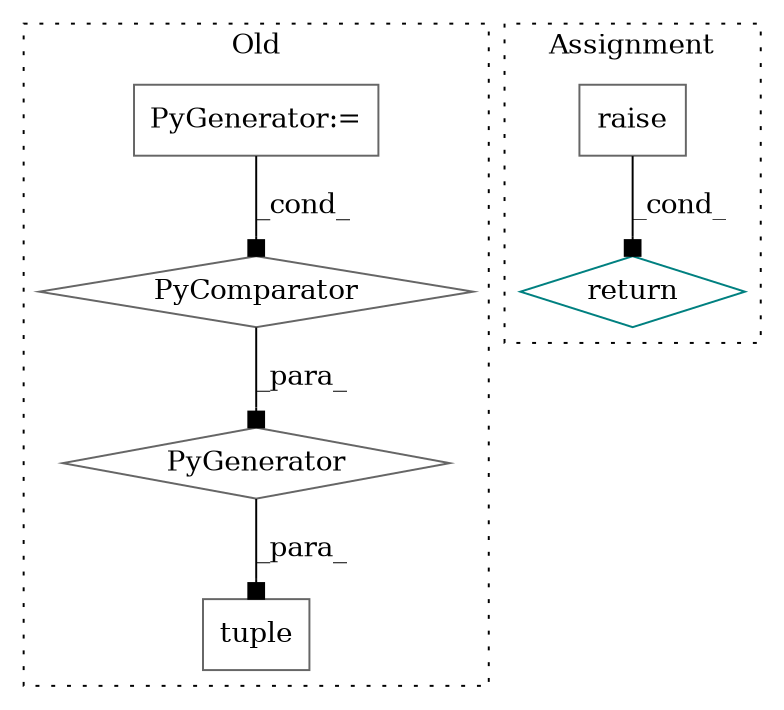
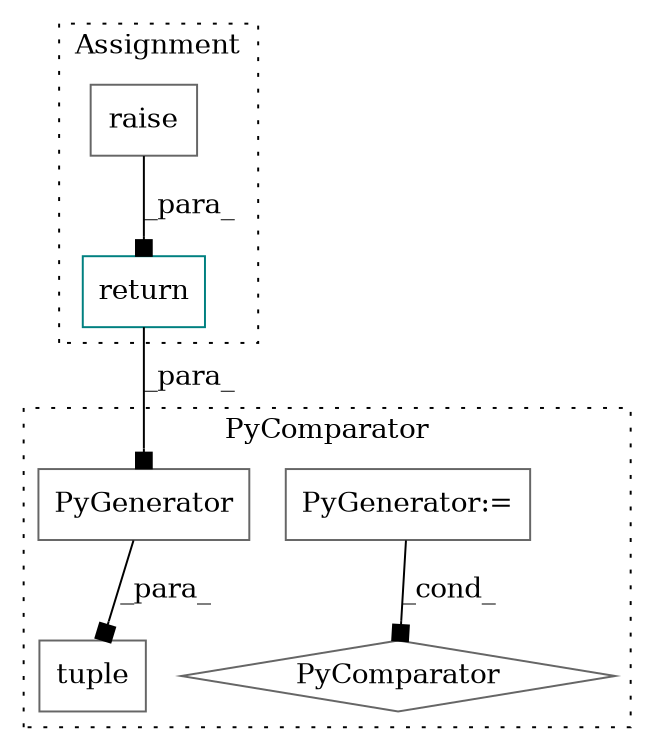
(256, 46) -> (327, 431)
(680, 206) -> (189, 206)
(633, 292) -> (144, 292)
(256, 368) -> (144, 388)
(256, 463) -> (144, 505)
